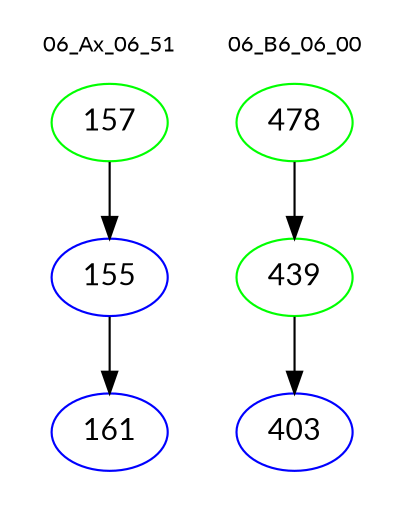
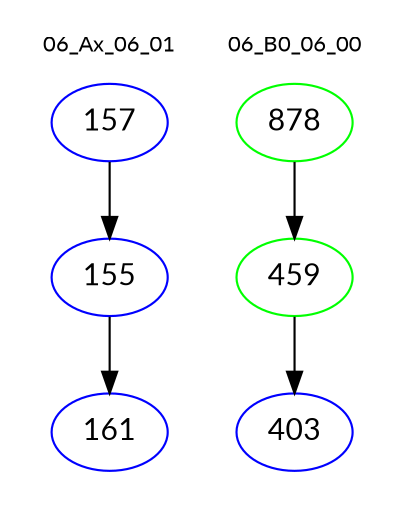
(110, 46) -> (110, 46)
(296, 46) -> (296, 46)
(110, 123) -> (110, 123)
(295, 123) -> (295, 123)
(295, 277) -> (295, 277)
